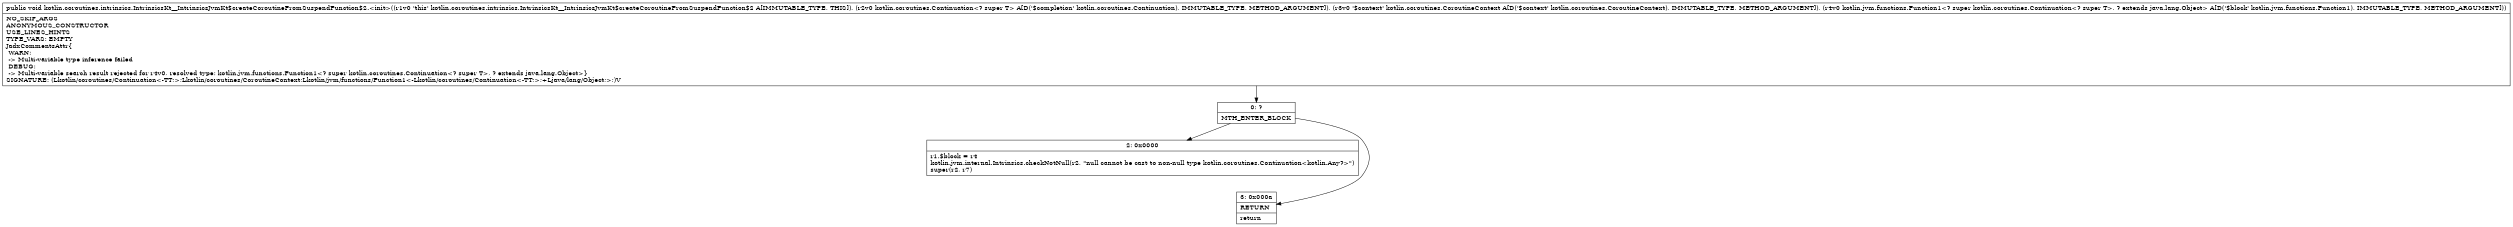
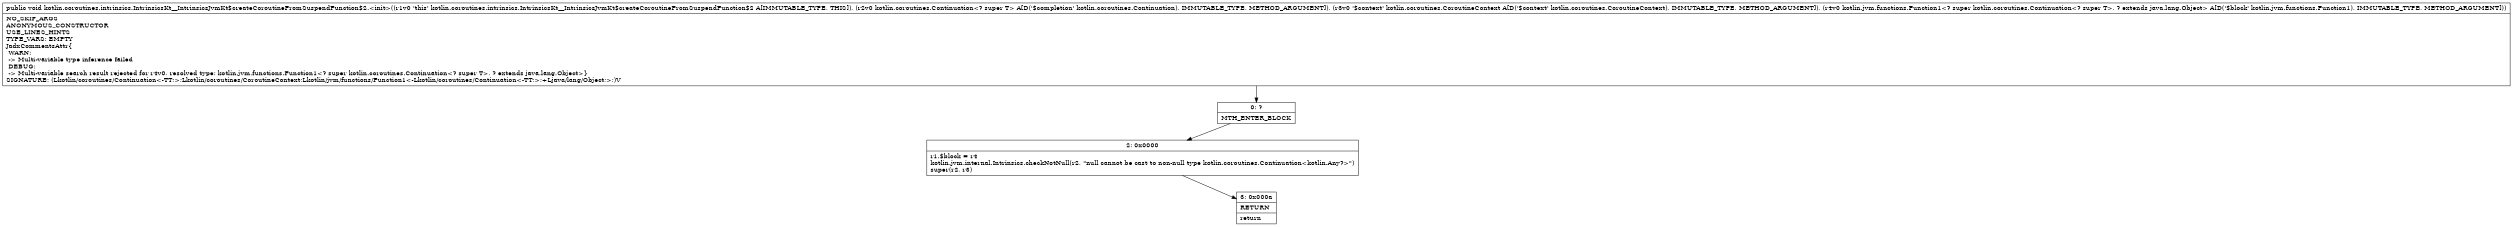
(1368, 165) -> (1207, 186)
(951, 170) -> (951, 170)
